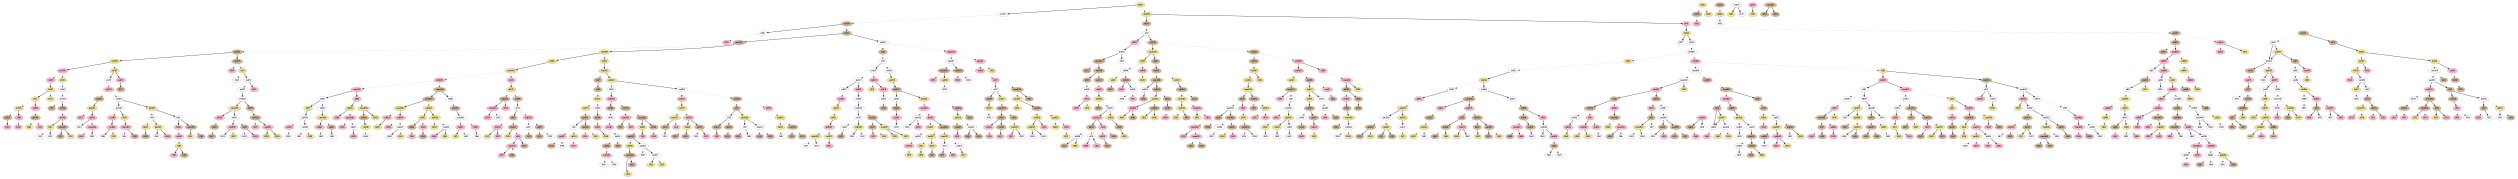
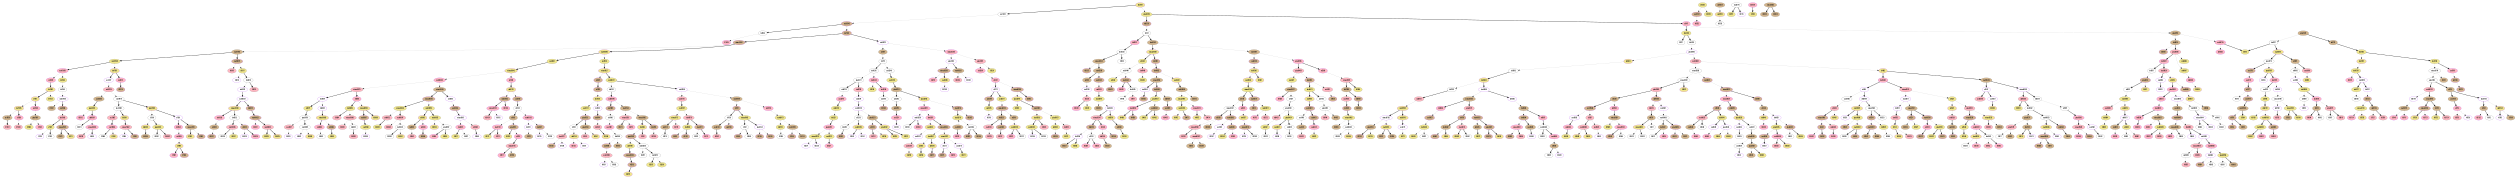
(2271, 51) -> (2260, 47)
(2184, 65) -> (2177, 62)
(2367, 71) -> none
(1960, 103) -> (1960, 103)
(1716, 117) -> (1710, 113)
(2217, 118) -> (2217, 118)
(957, 122) -> (959, 123)
(1494, 131) -> (1494, 131)
(332, 137) -> (332, 137)
(539, 137) -> (539, 137)
(728, 137) -> none
none -> (1055, 137)
(1095, 142) -> (1093, 141)
(524, 146) -> none
none -> (584, 146)
(513, 151) -> (511, 150)
(2187, 161) -> (2185, 159)
(626, 164) -> (630, 169)
